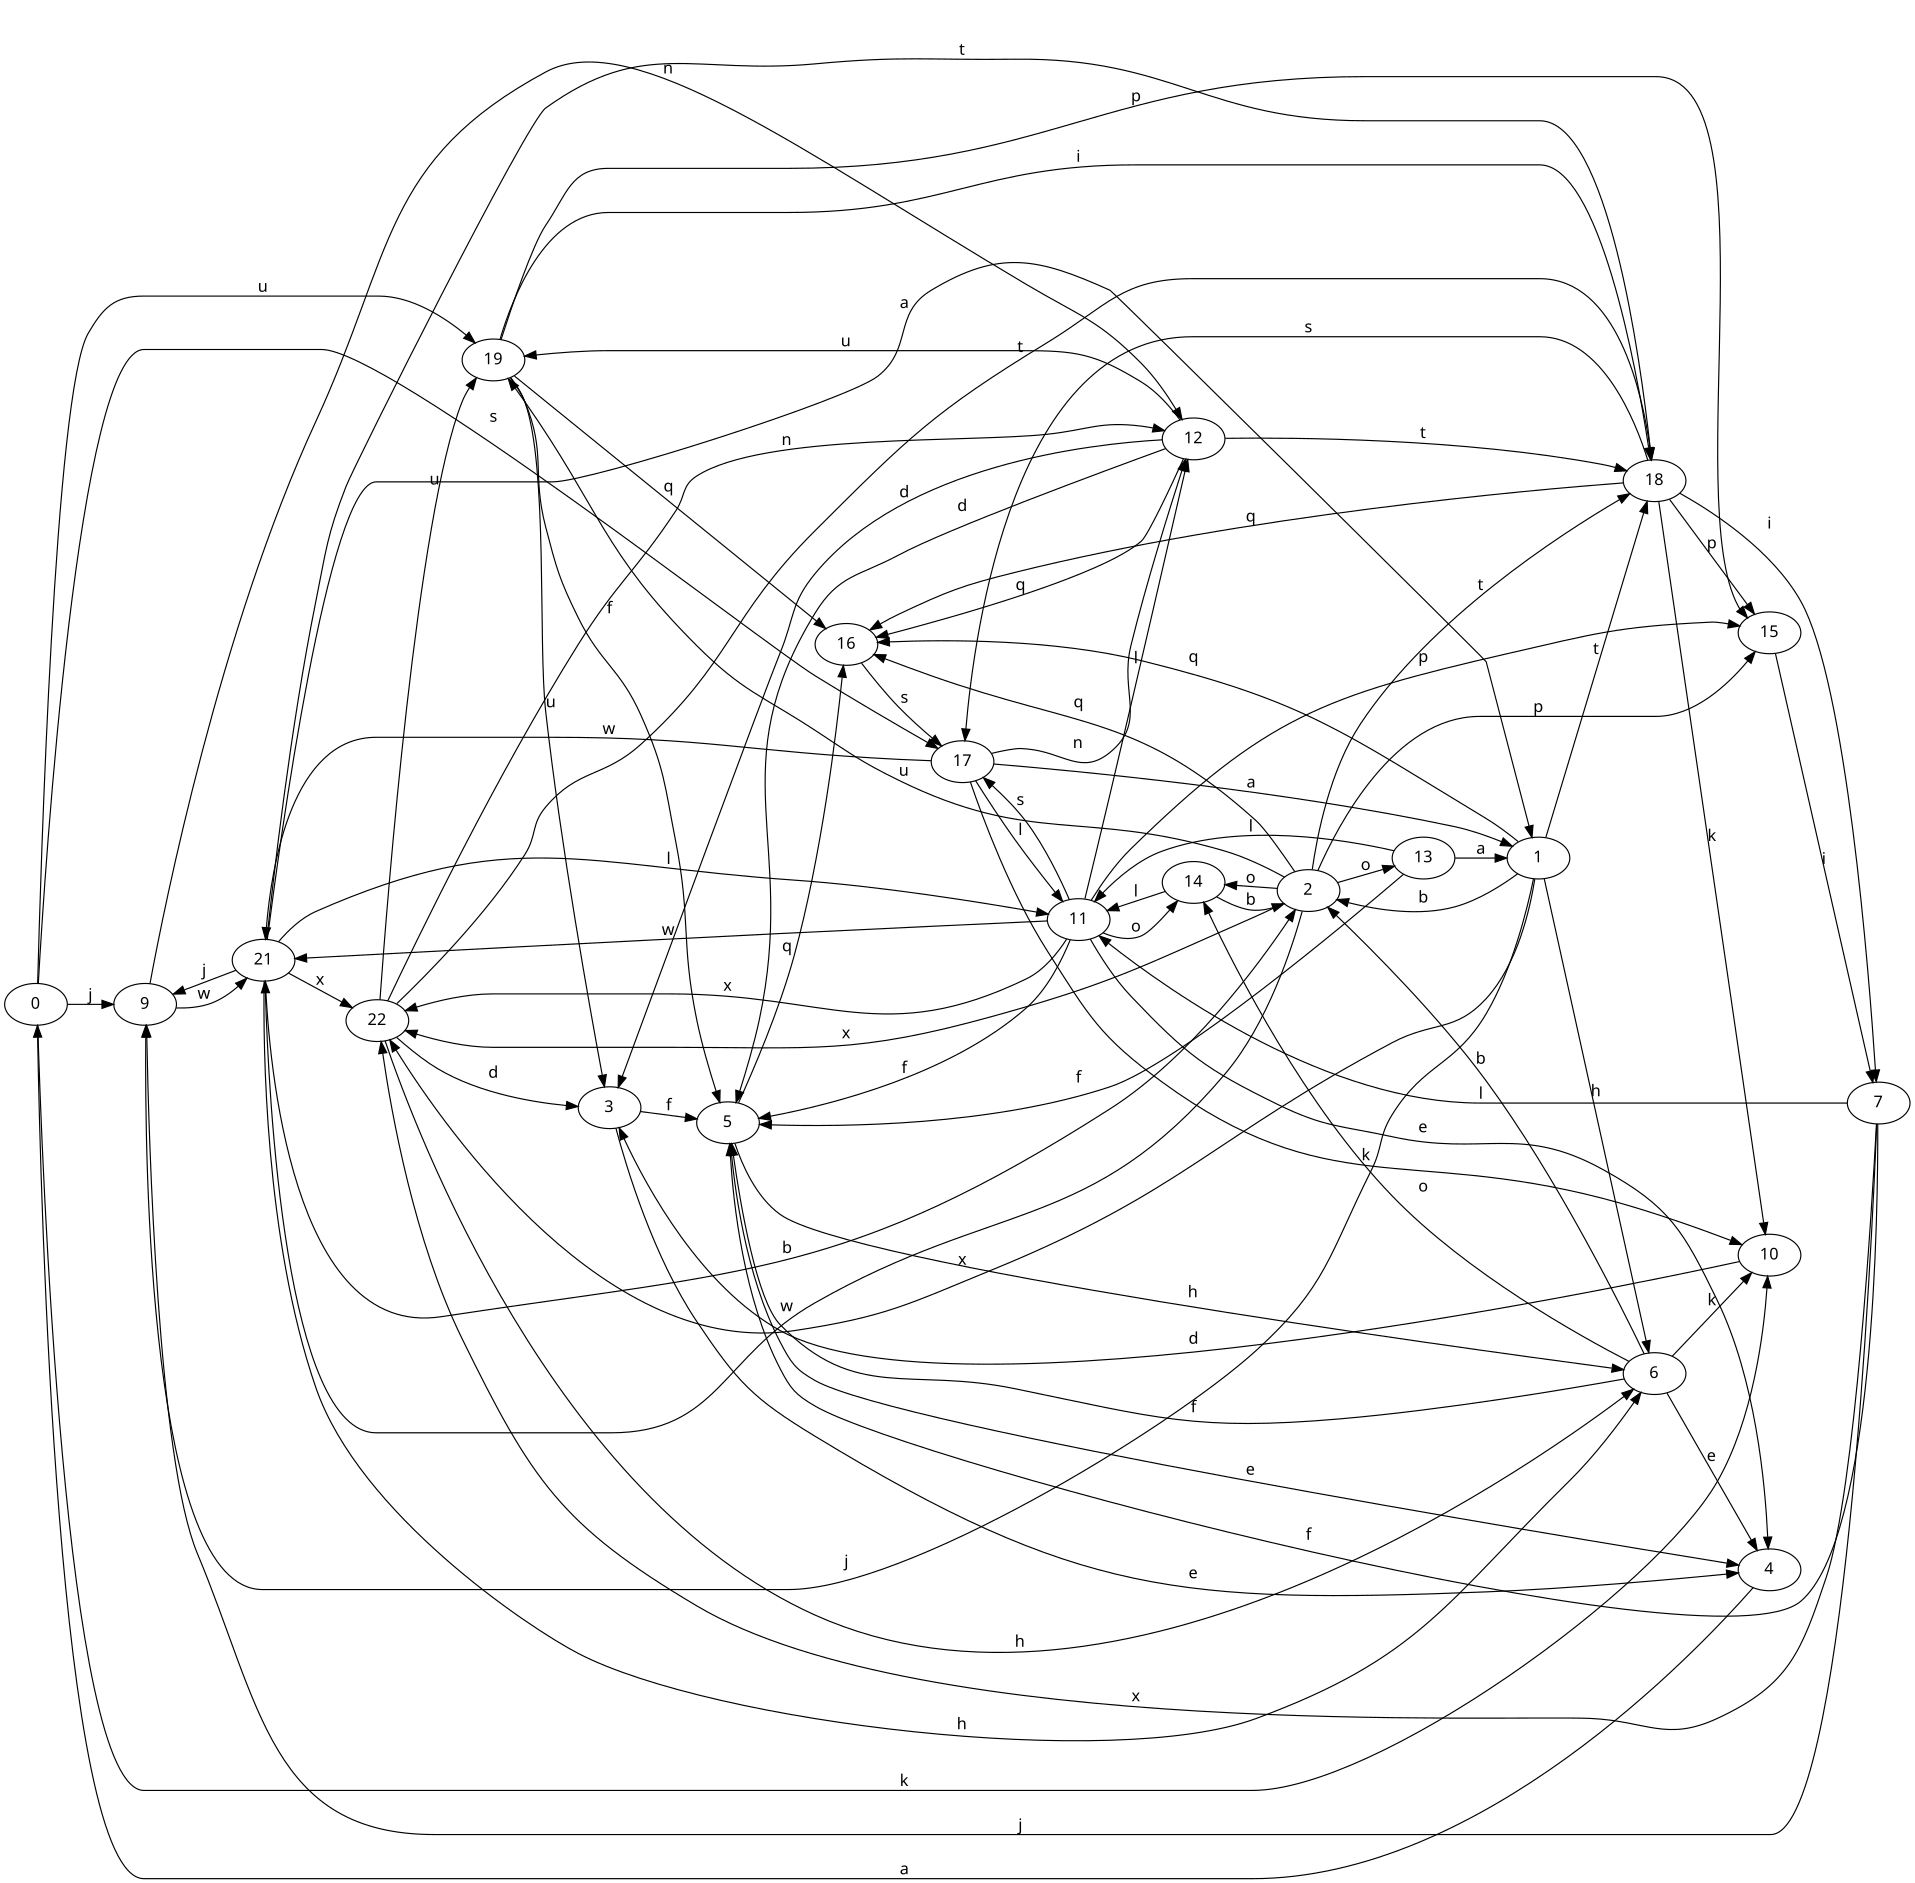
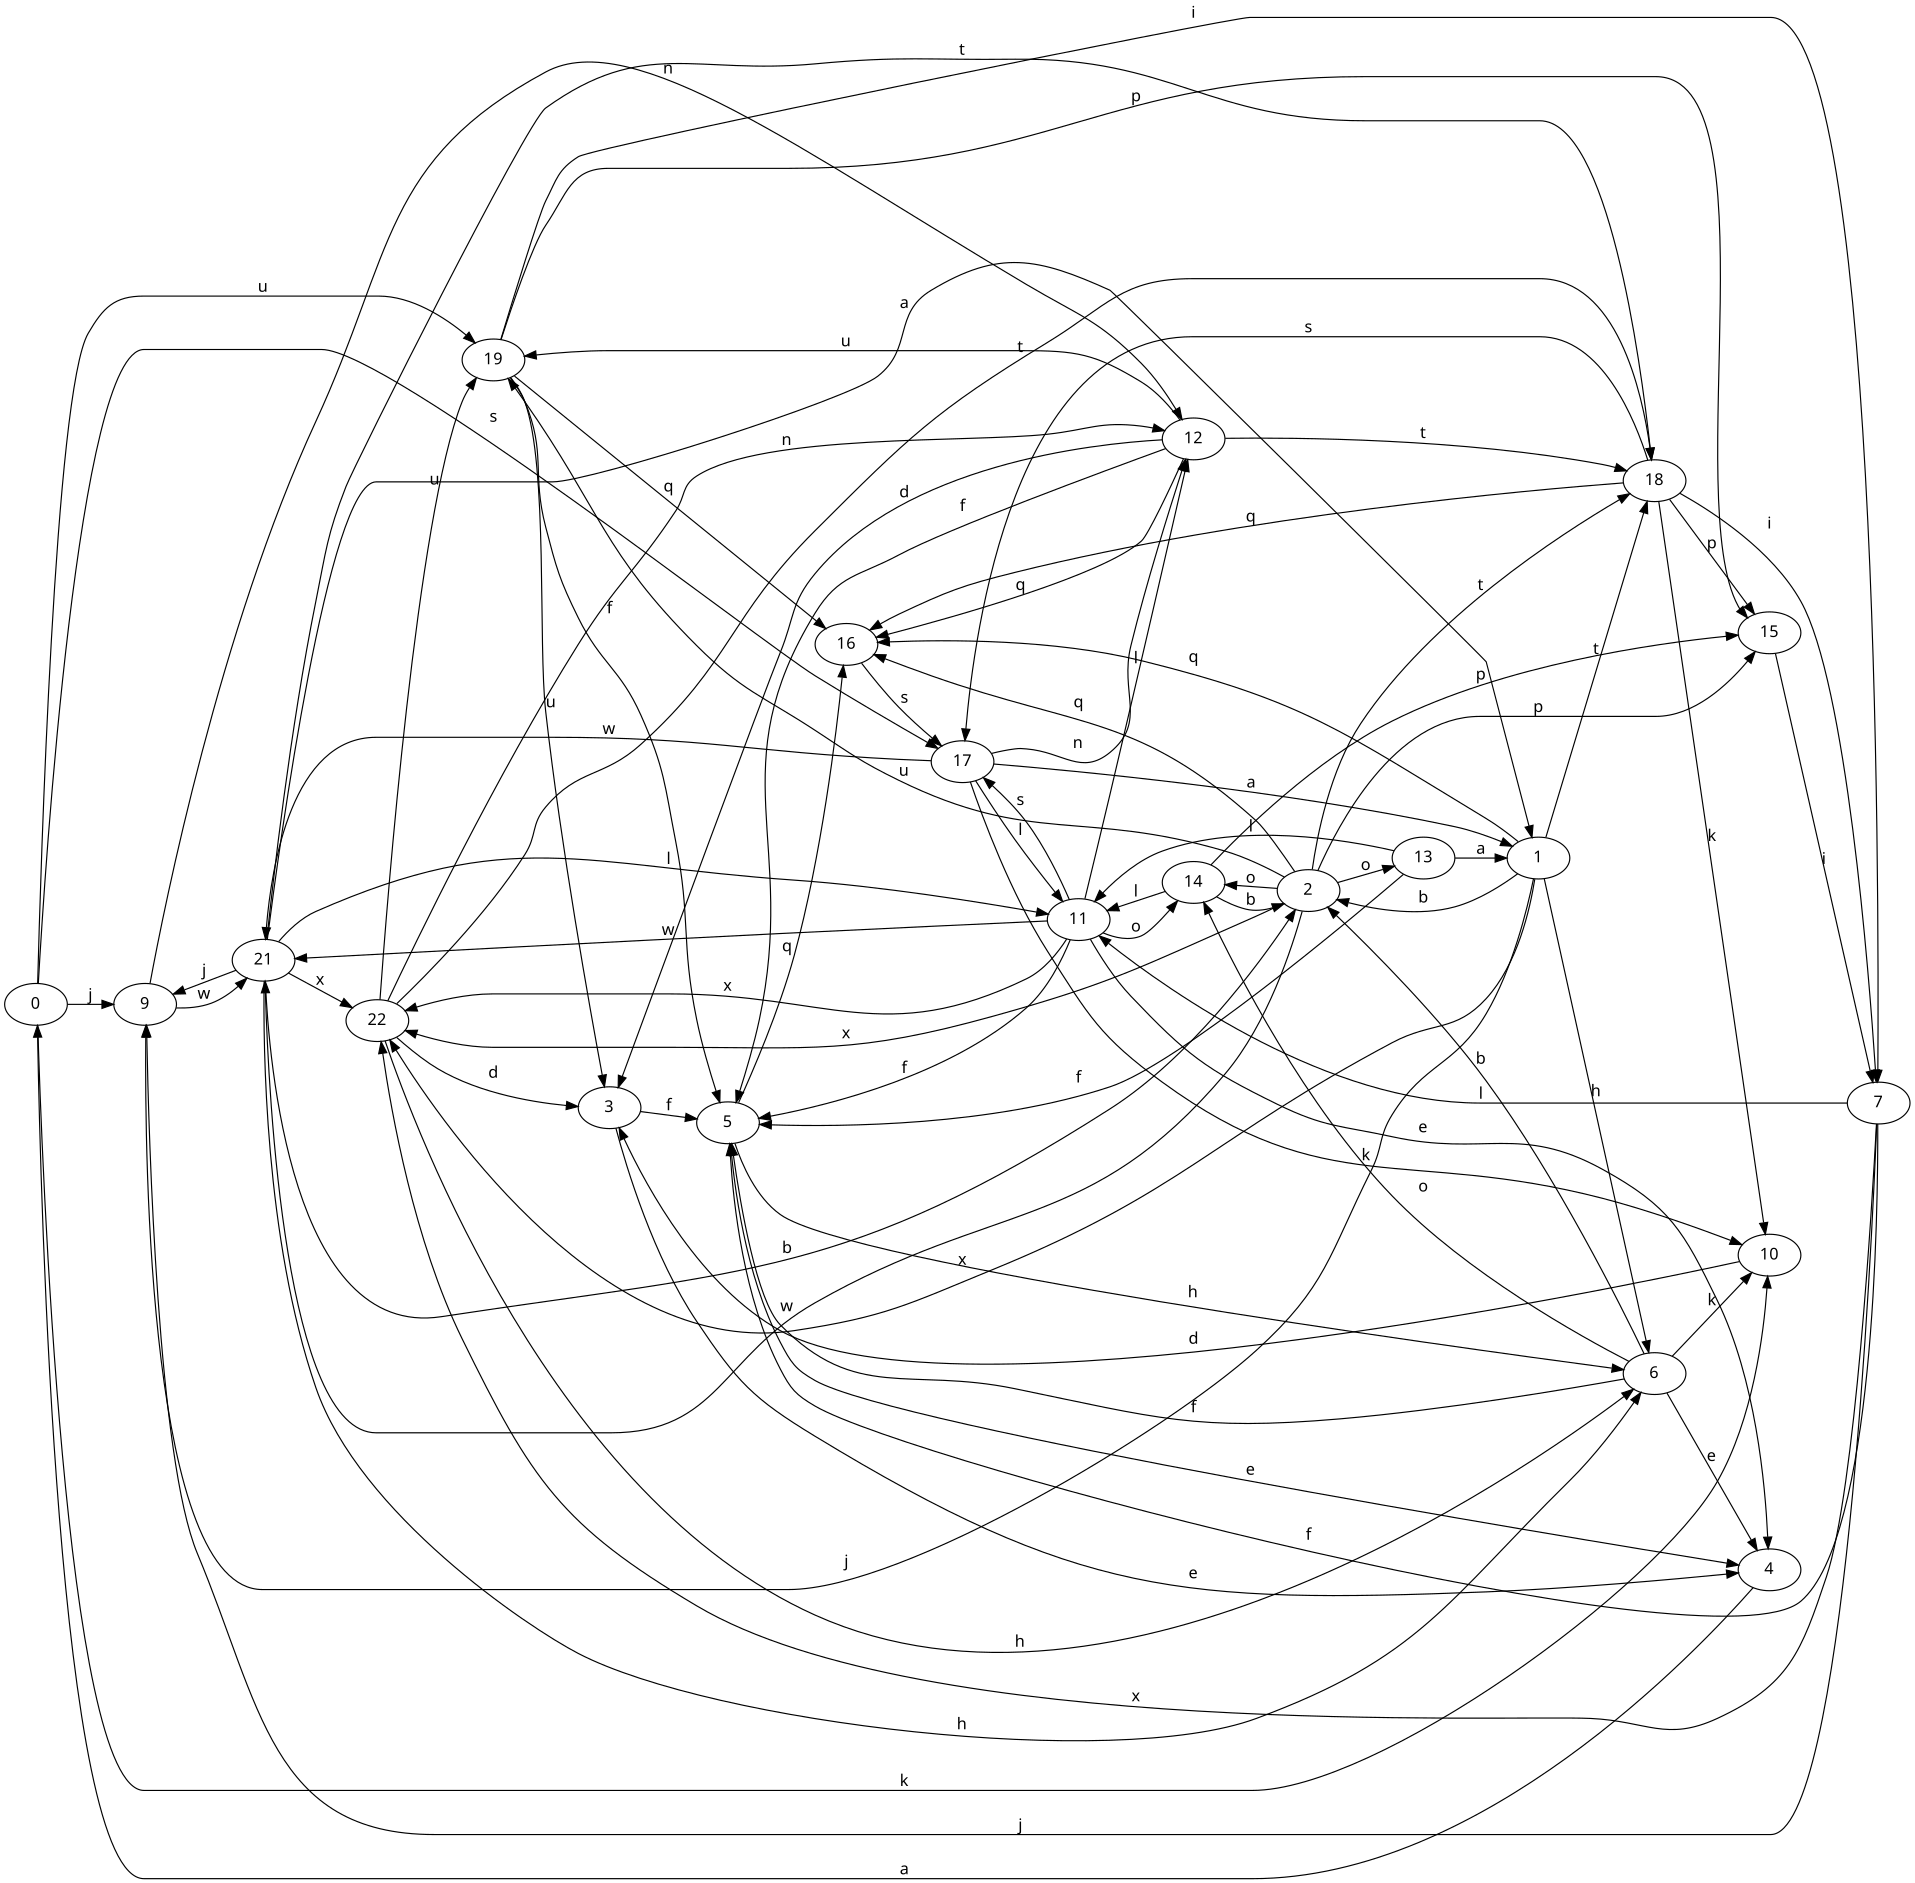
(1140, 165) -> (1603, 17)
(963, 507) -> (963, 507)
(1375, 688) -> (1444, 698)
